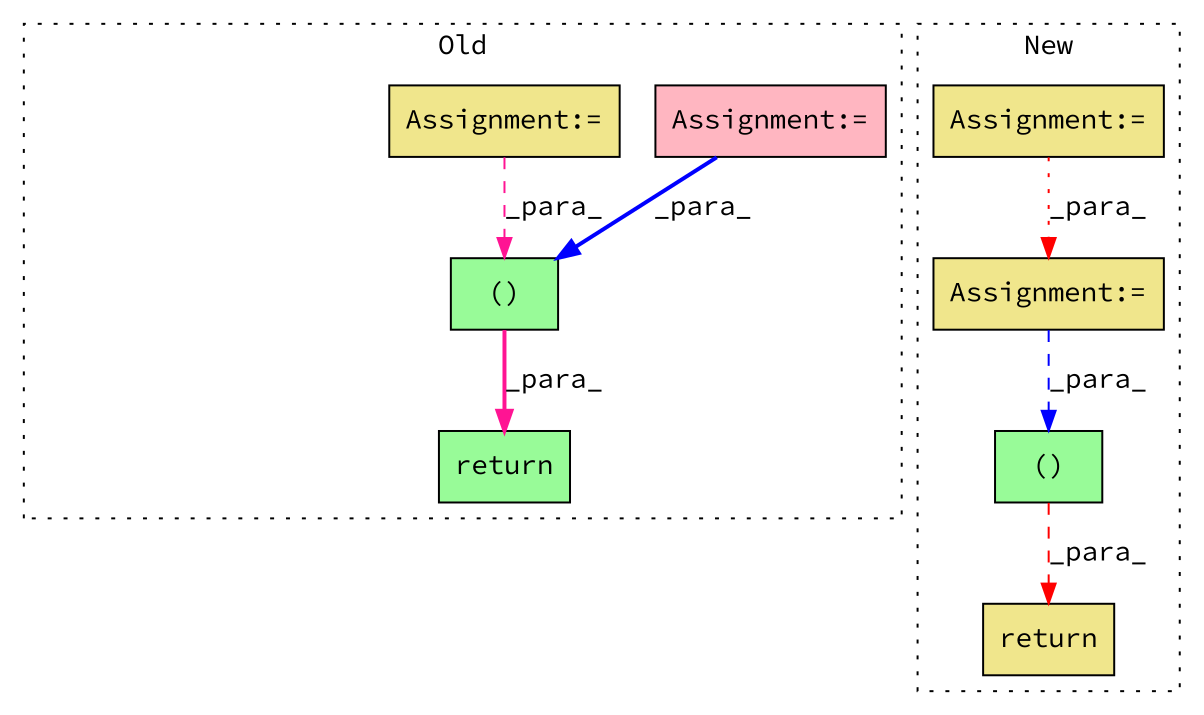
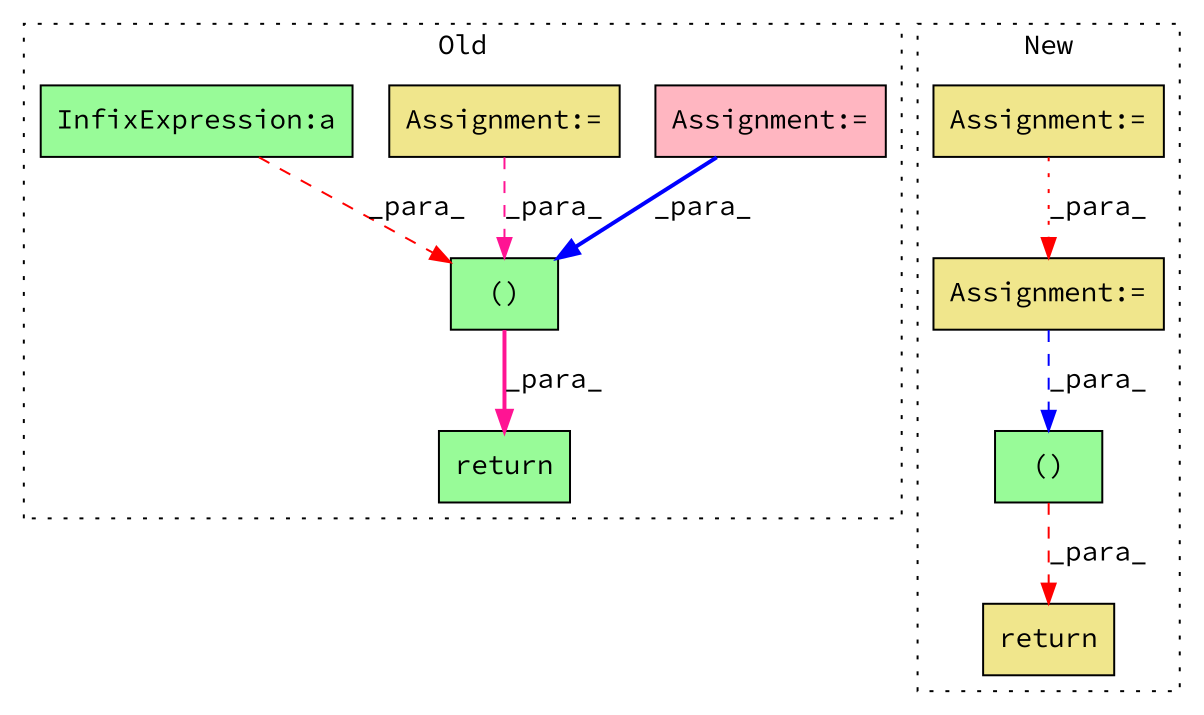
none -> (197, 121)
